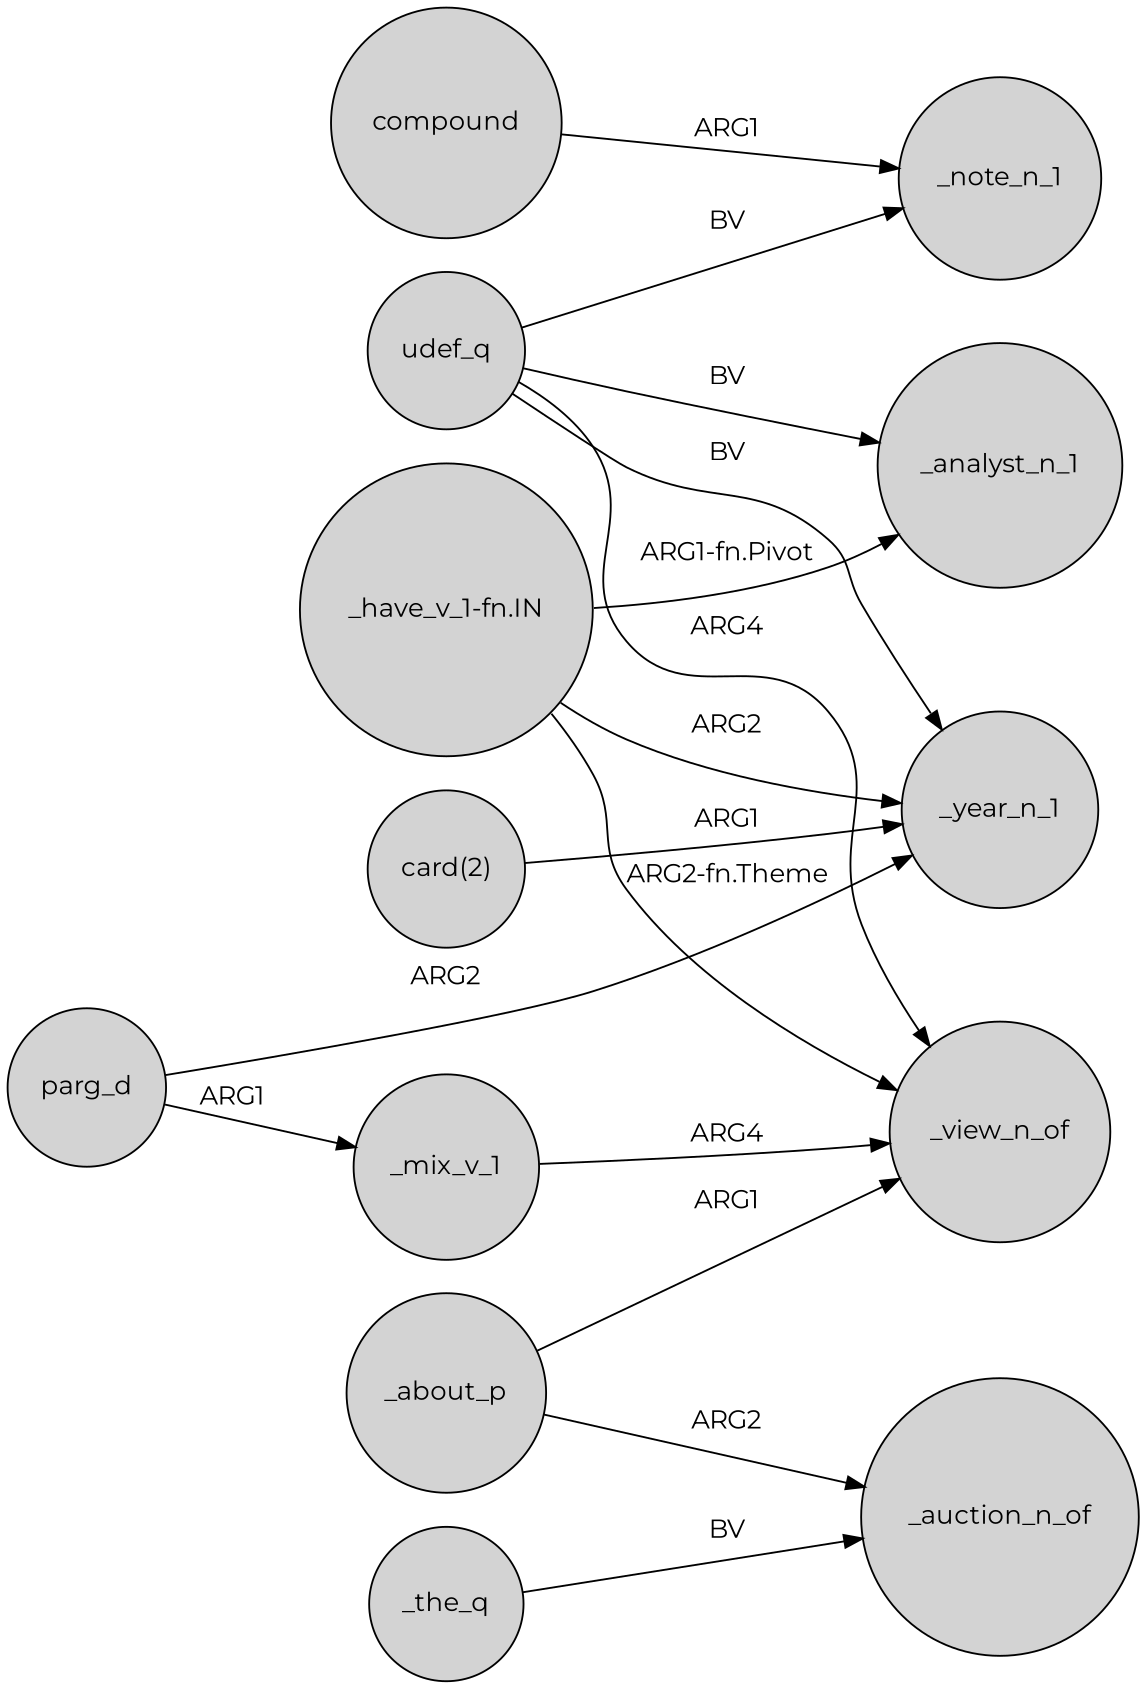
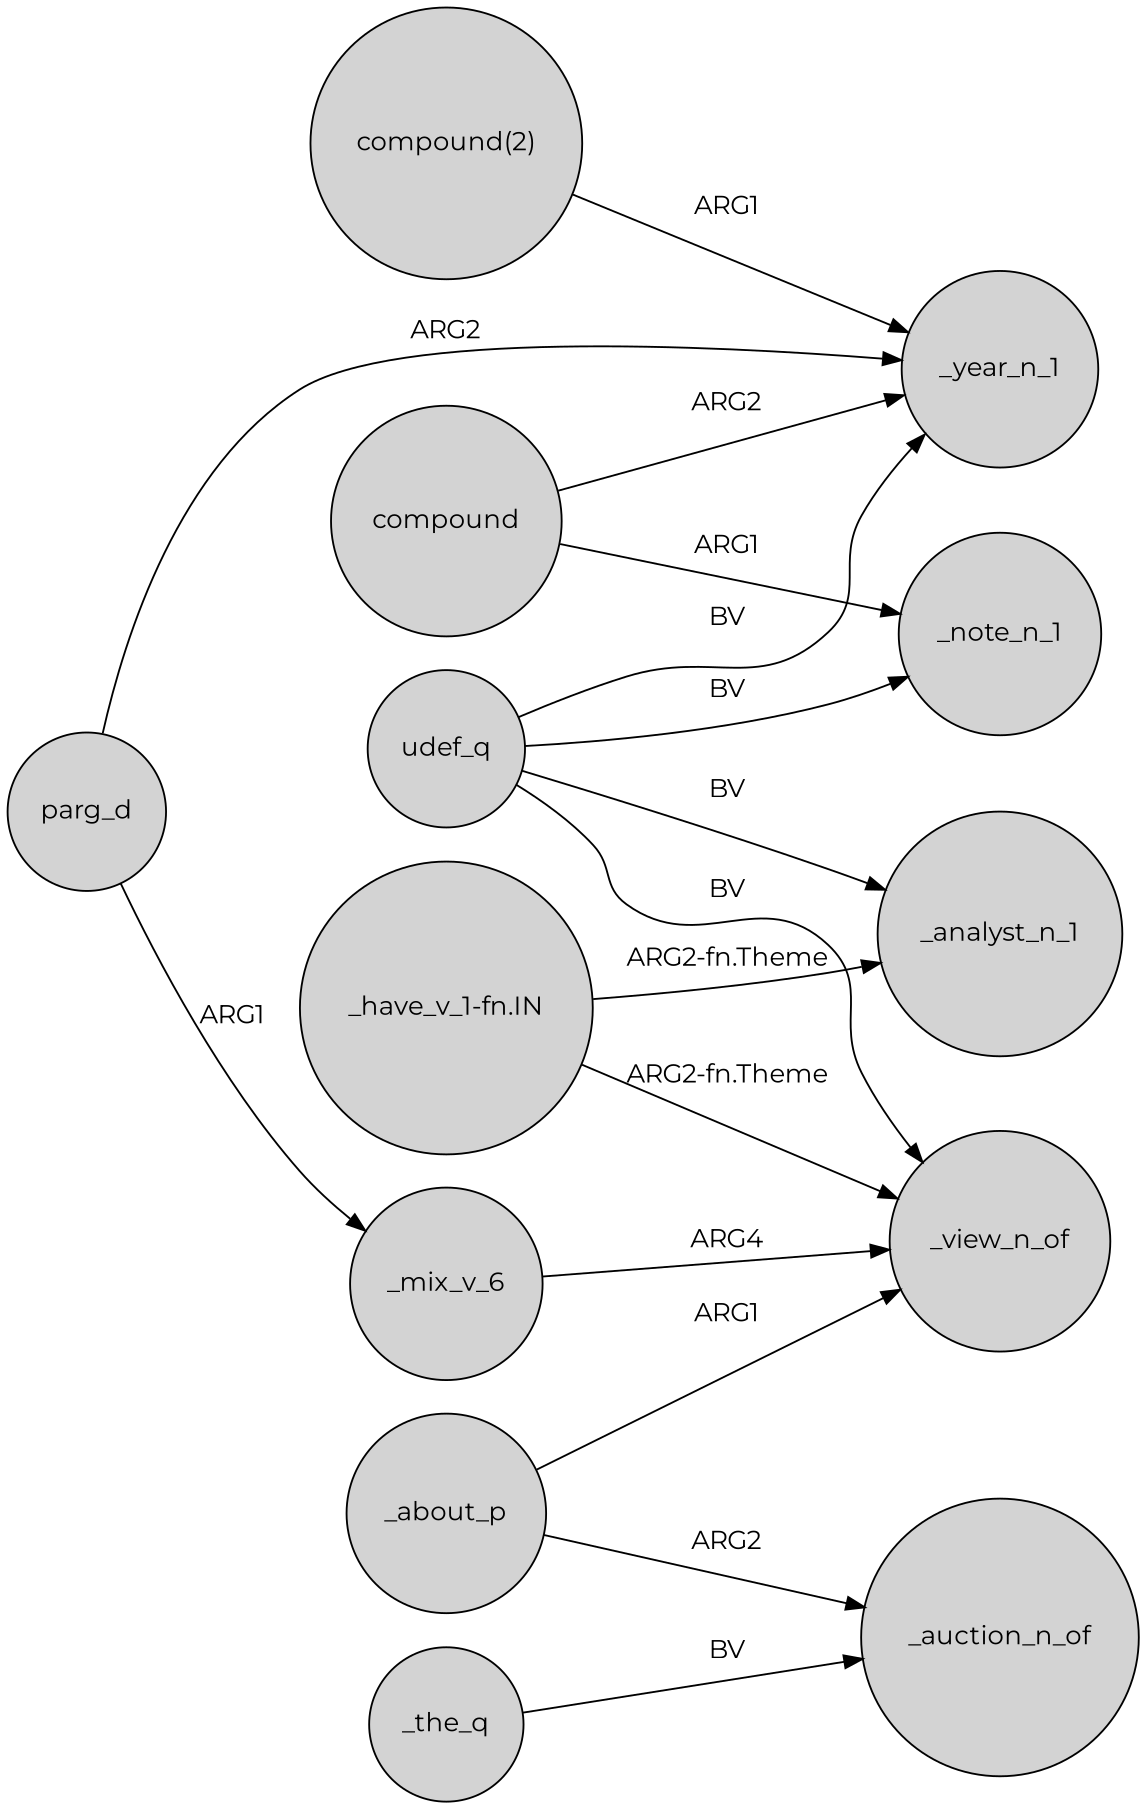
(727, 553) -> (727, 959)
(727, 627) -> (727, 890)
(716, 770) -> (722, 445)
(446, 869) -> (446, 143)
(446, 1167) -> (446, 1284)
